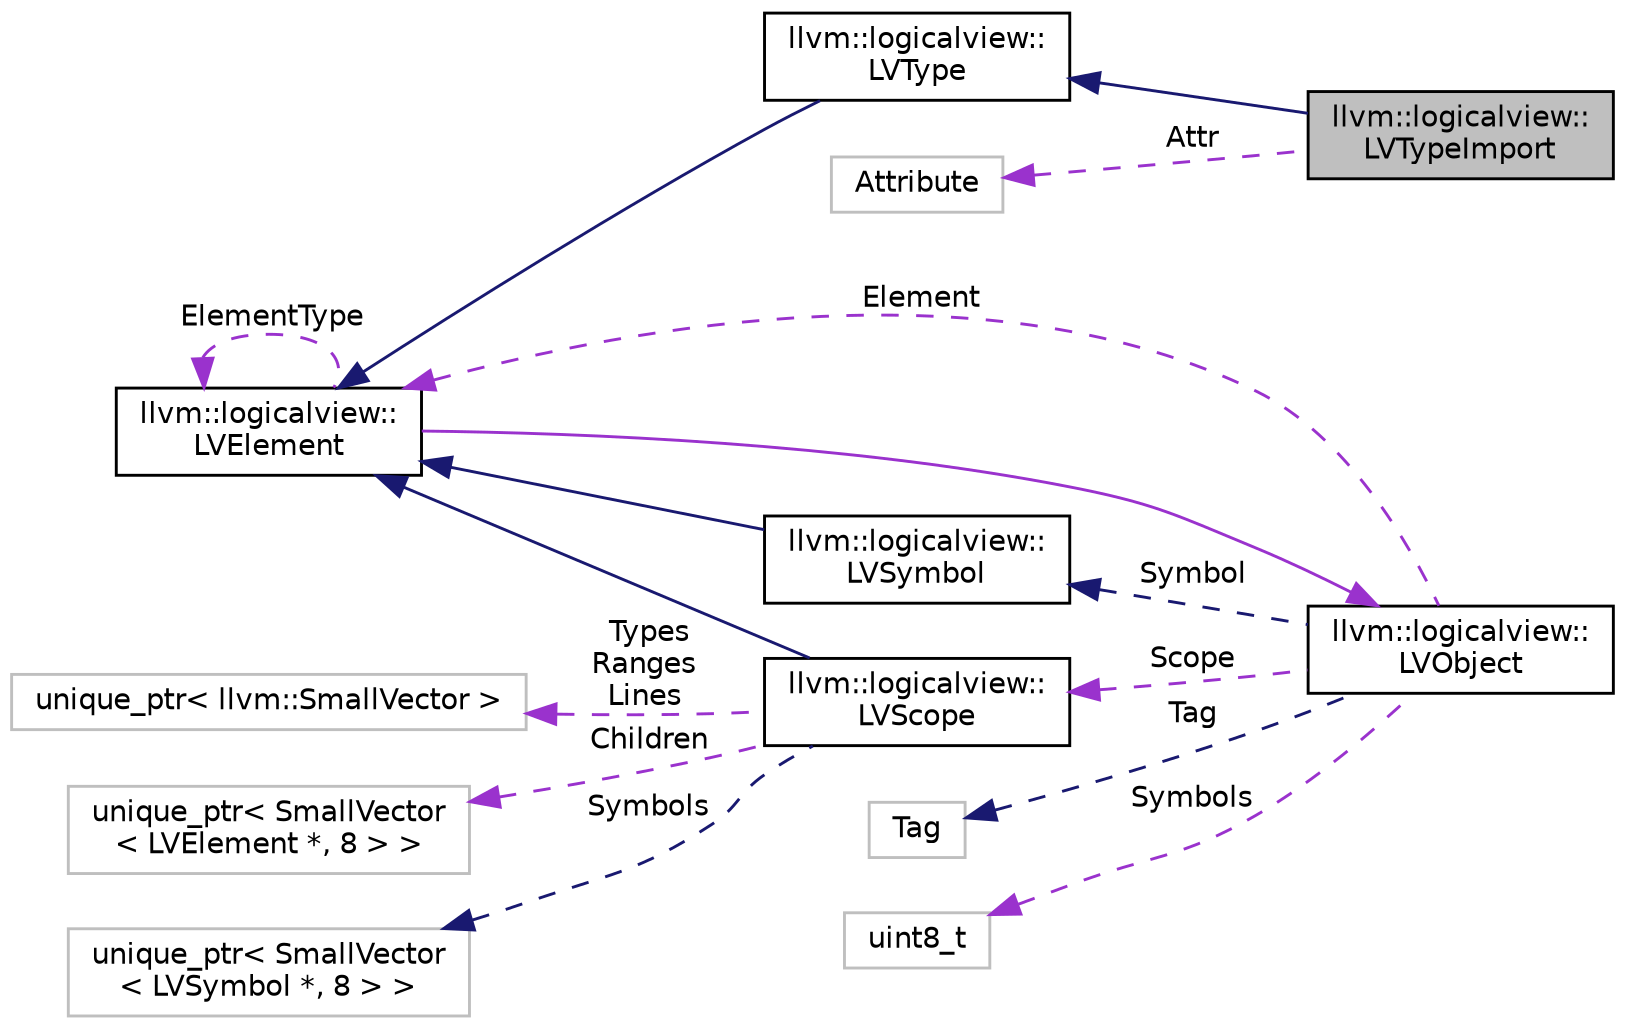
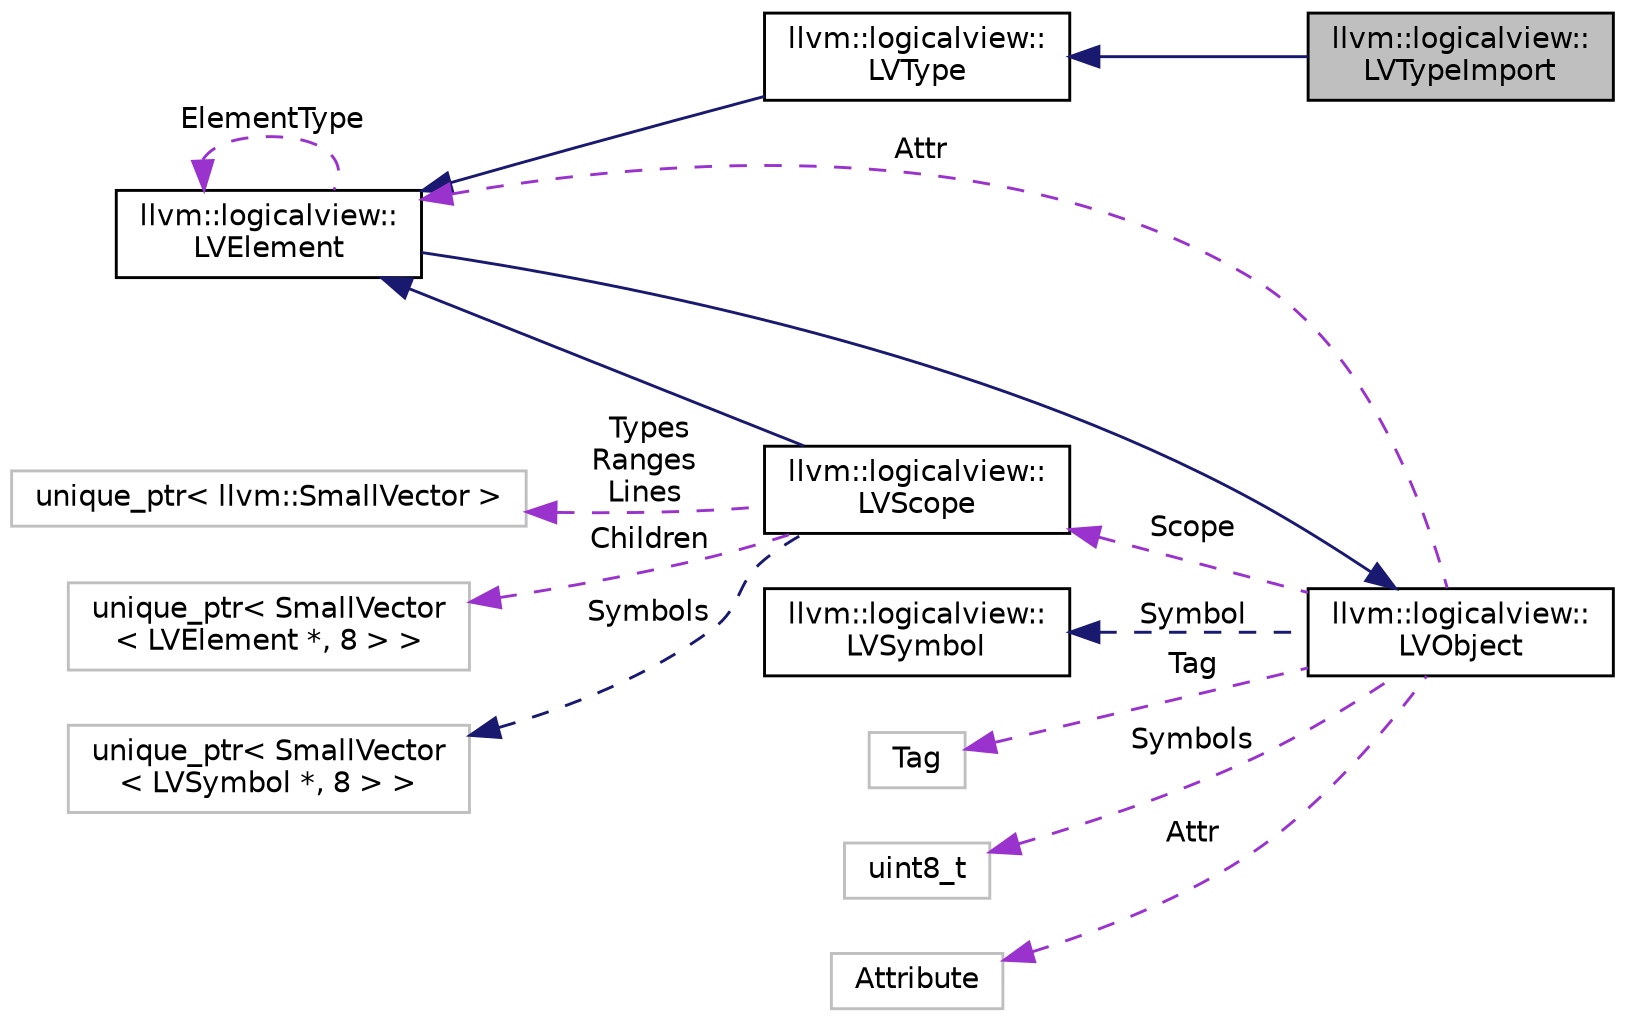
(1171, 163) -> (1255, 851)
(917, 299) -> (917, 151)
(897, 460) -> (914, 362)
(607, 498) -> none
(1177, 757) -> (1152, 705)
